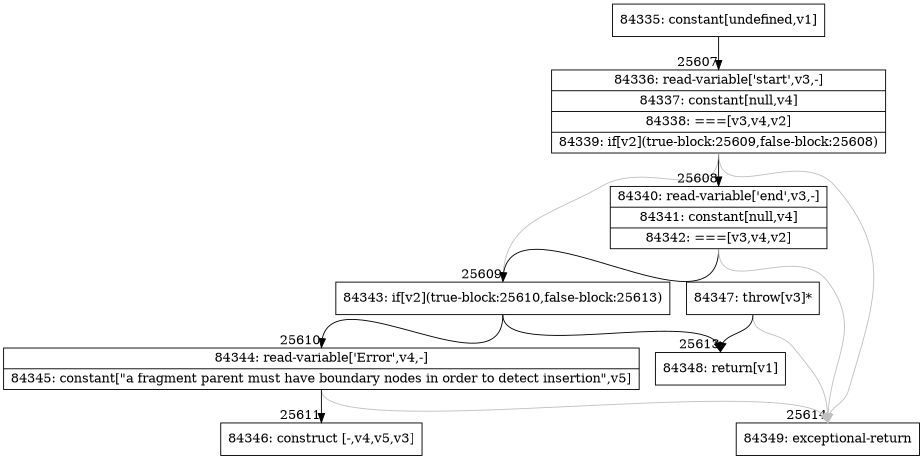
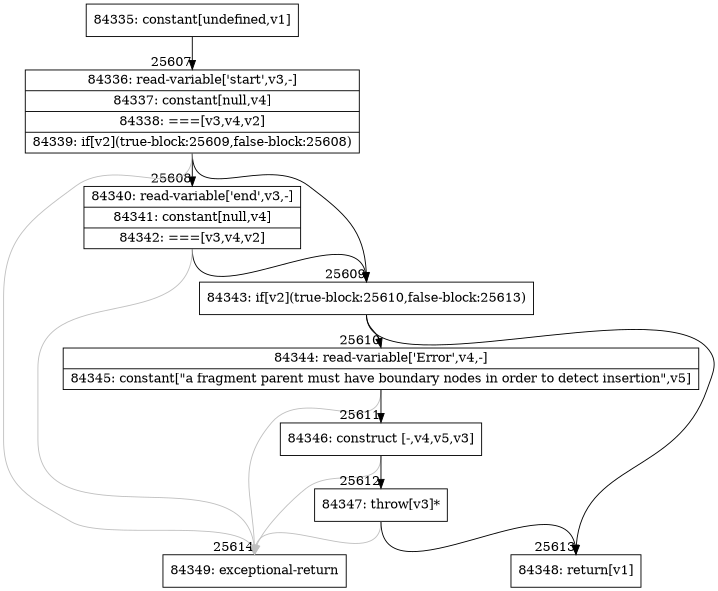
(600, 187) -> (297, 180)
none -> (381, 473)
none -> (312, 485)
